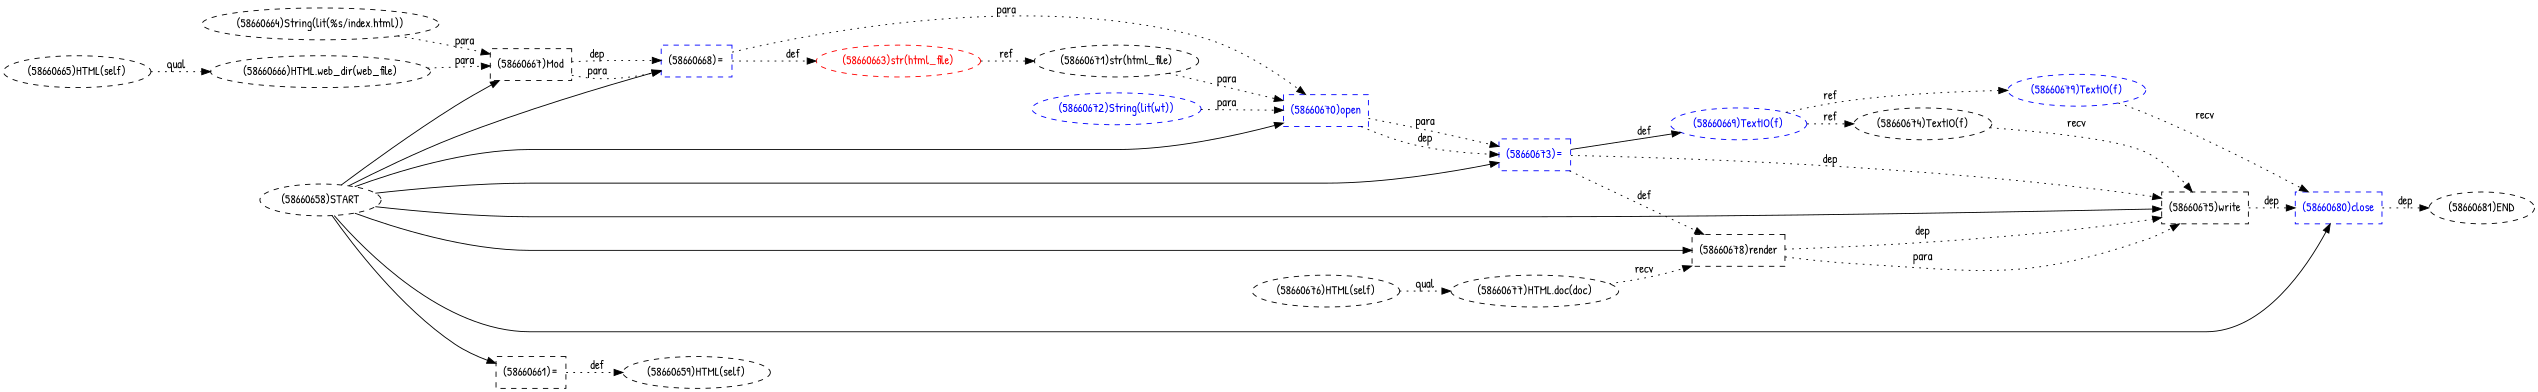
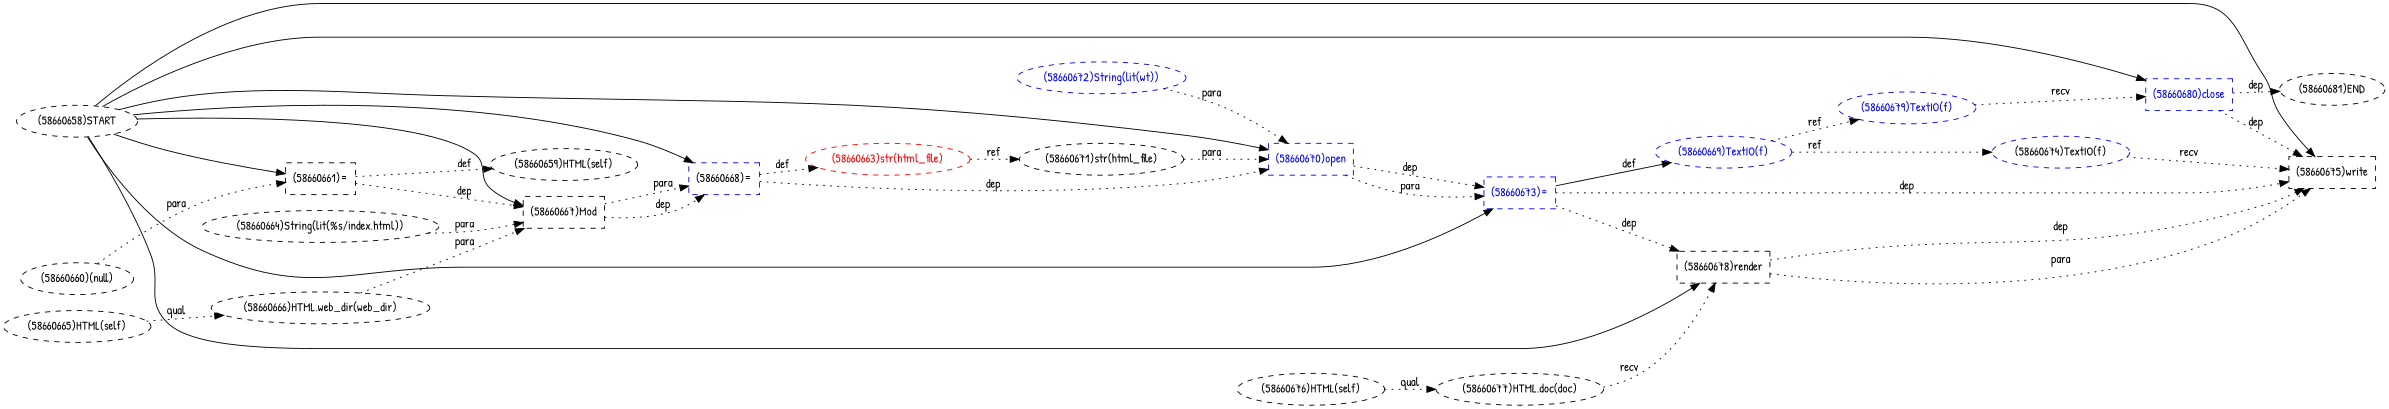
(1006, 10) -> (993, 184)
(321, 72) -> (321, 308)
(1923, 124) -> (2061, 152)
none -> (435, 195)
(1644, 196) -> (1629, 223)
(2267, 208) -> (2257, 131)
none -> (77, 279)
